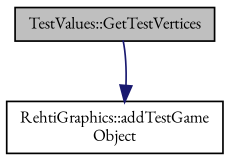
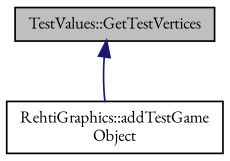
(126, 63) -> (104, 80)
